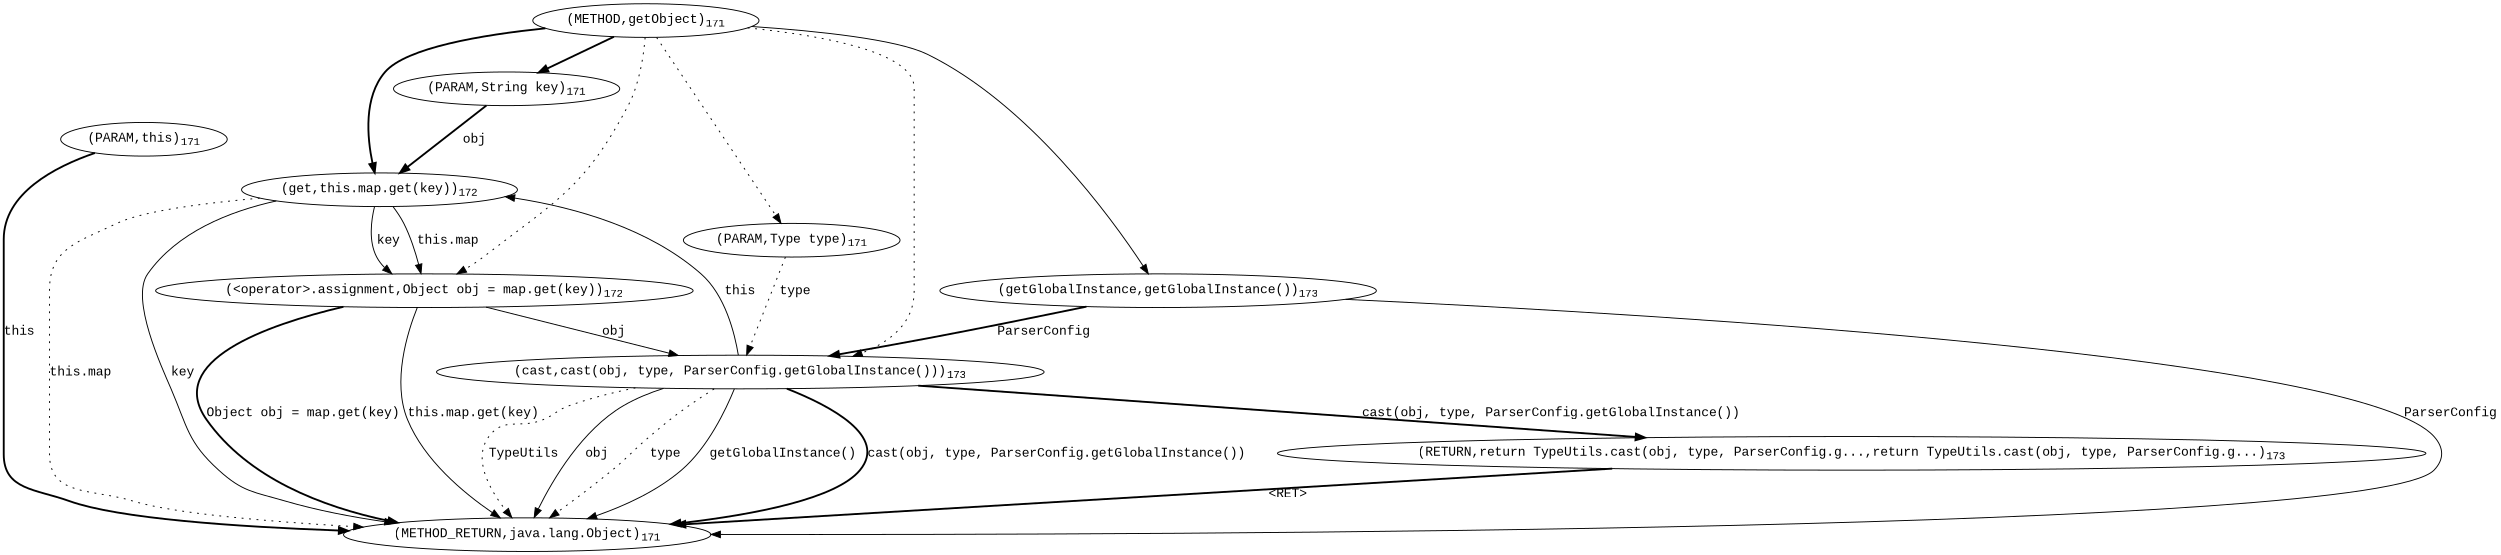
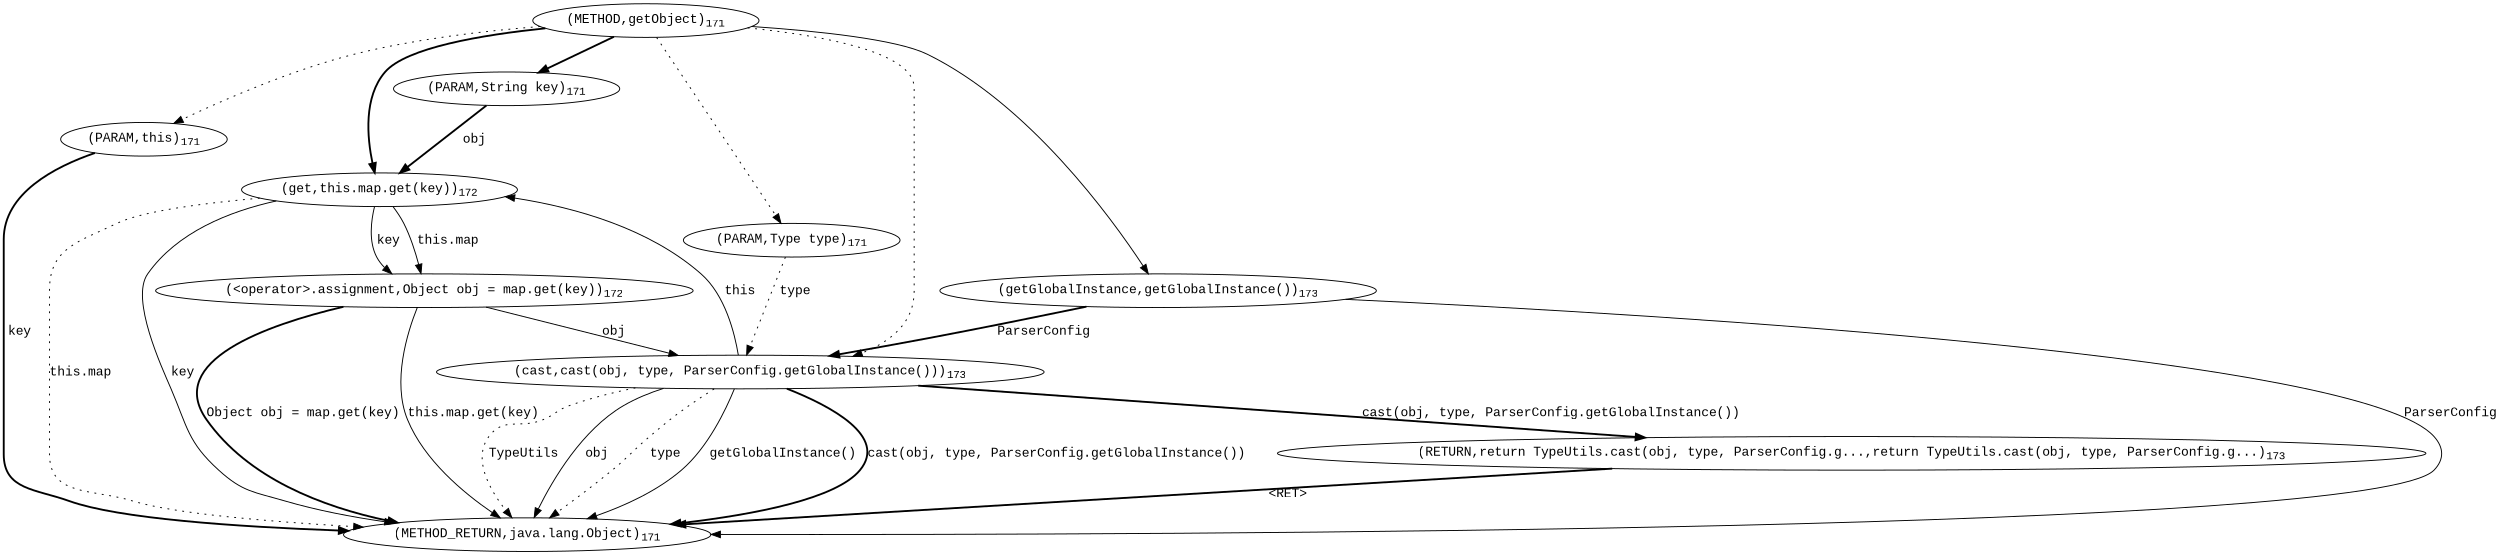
(583, 174) -> (356, 54)
(20, 331) -> (20, 331)
